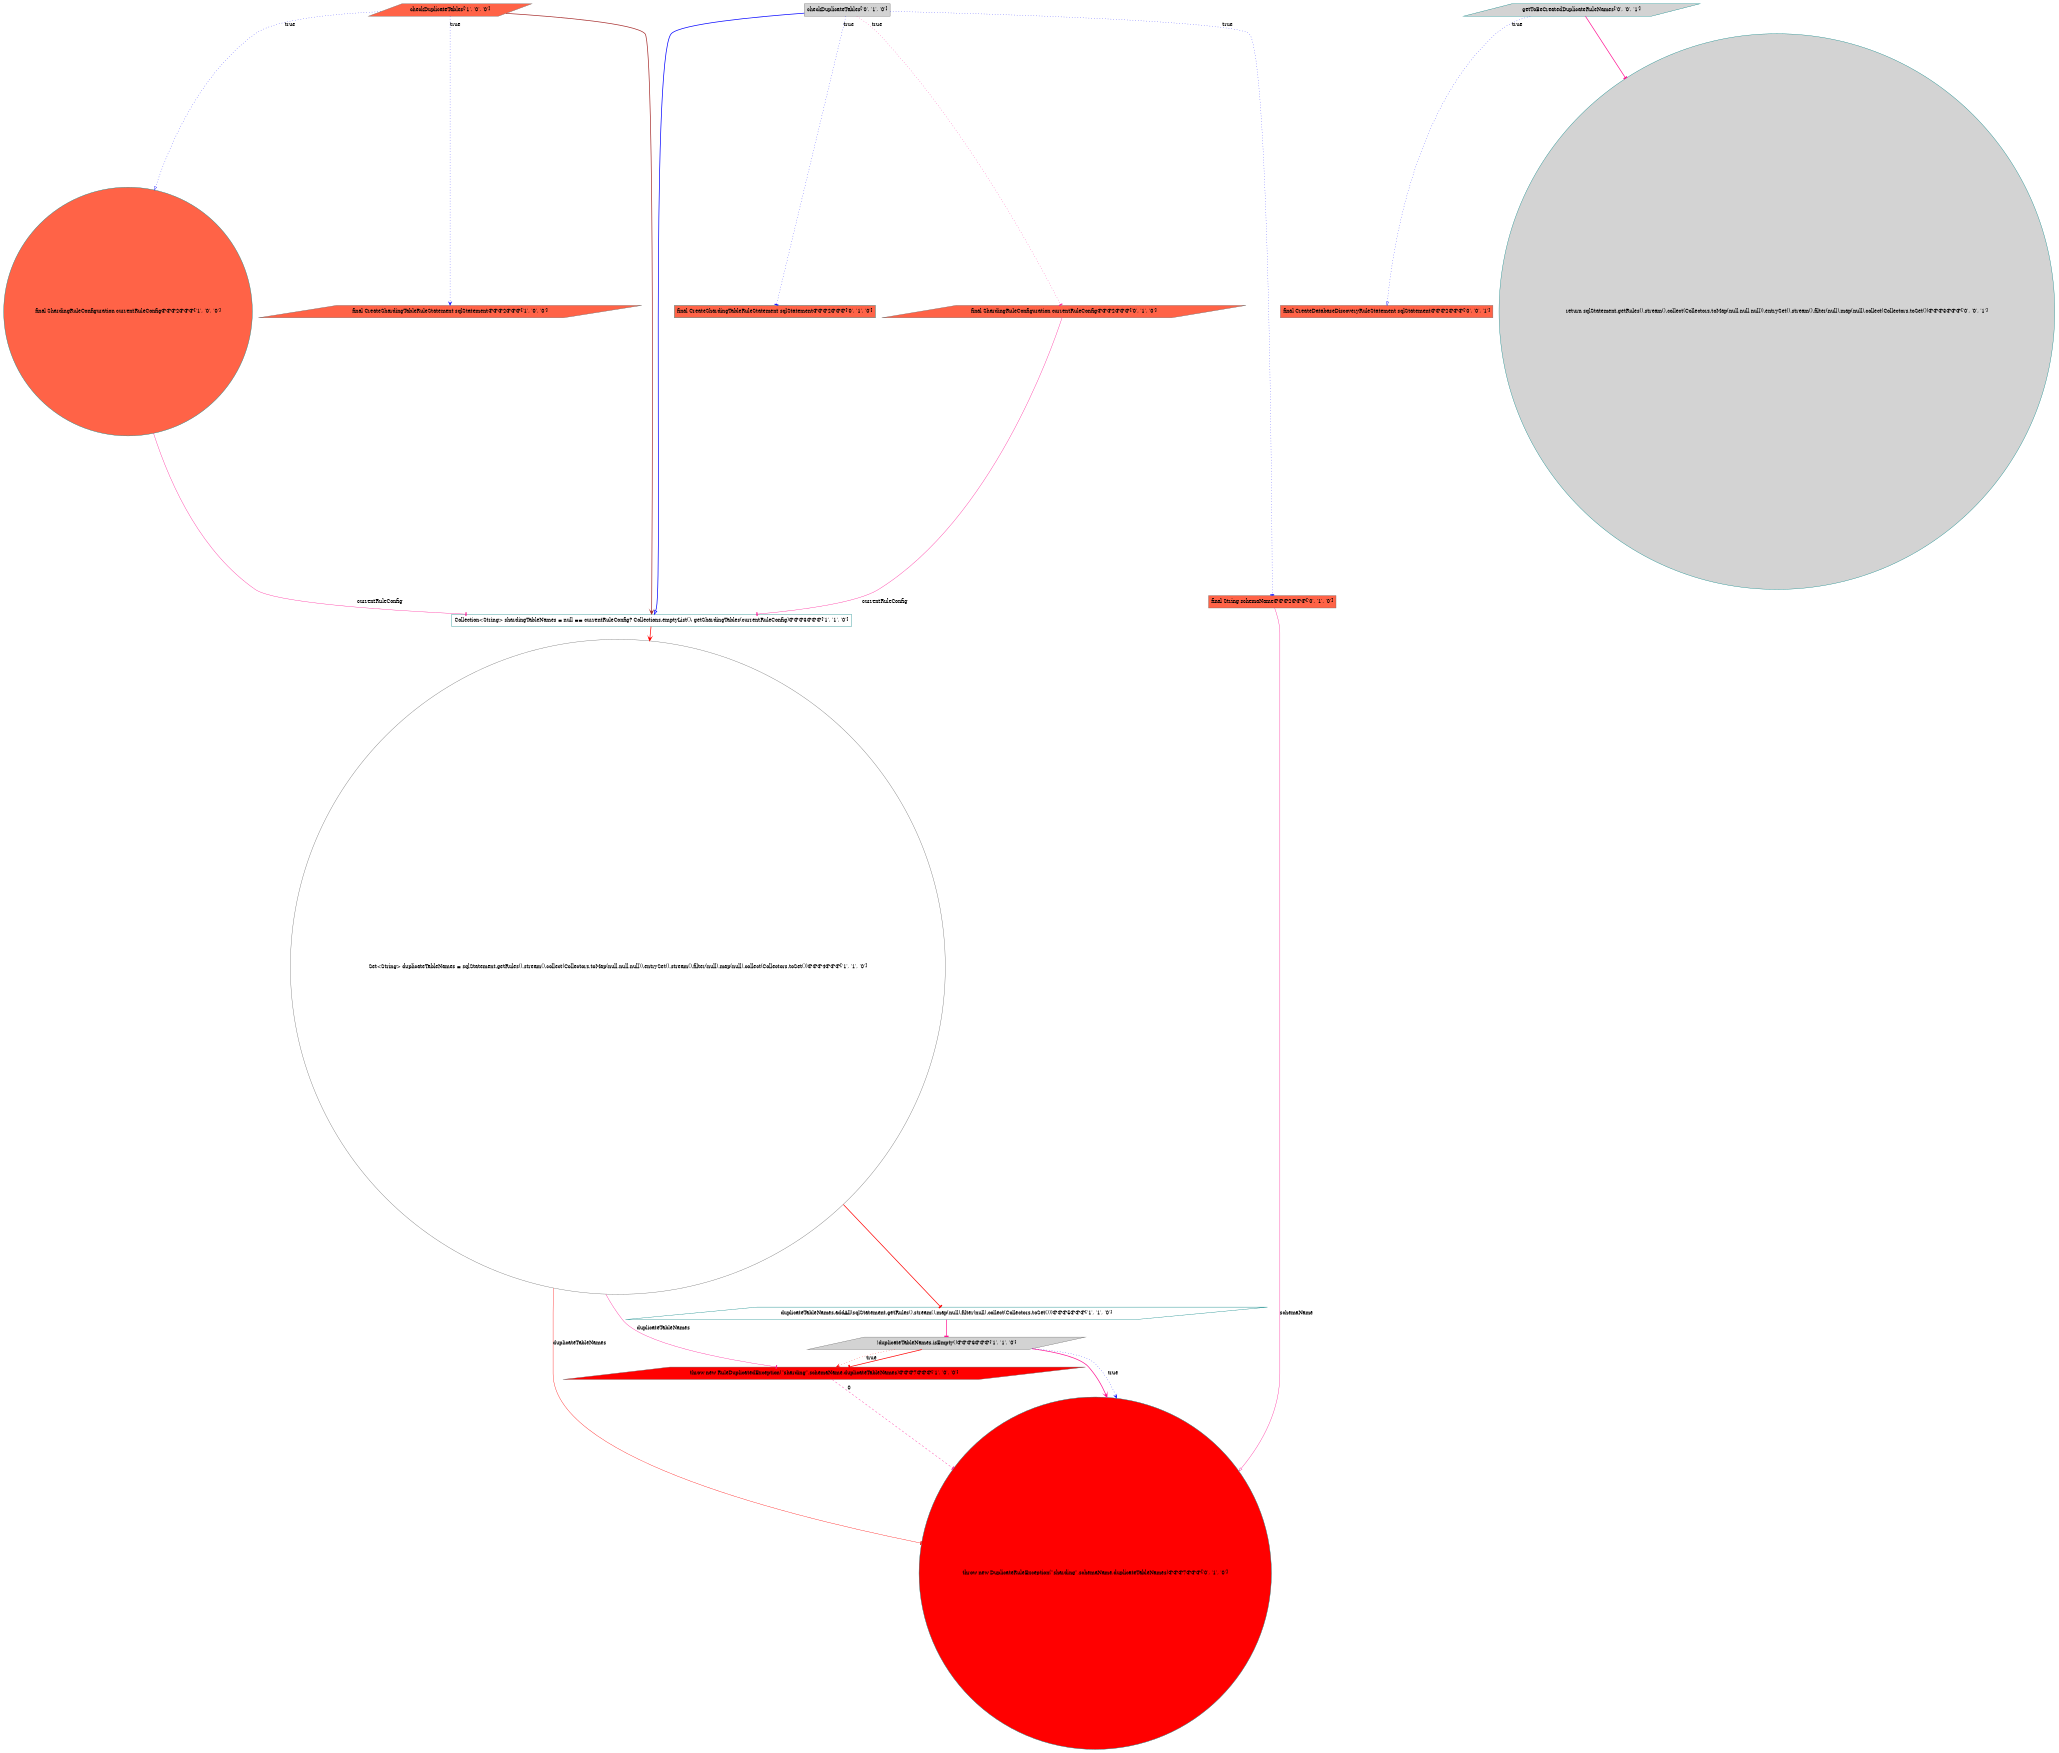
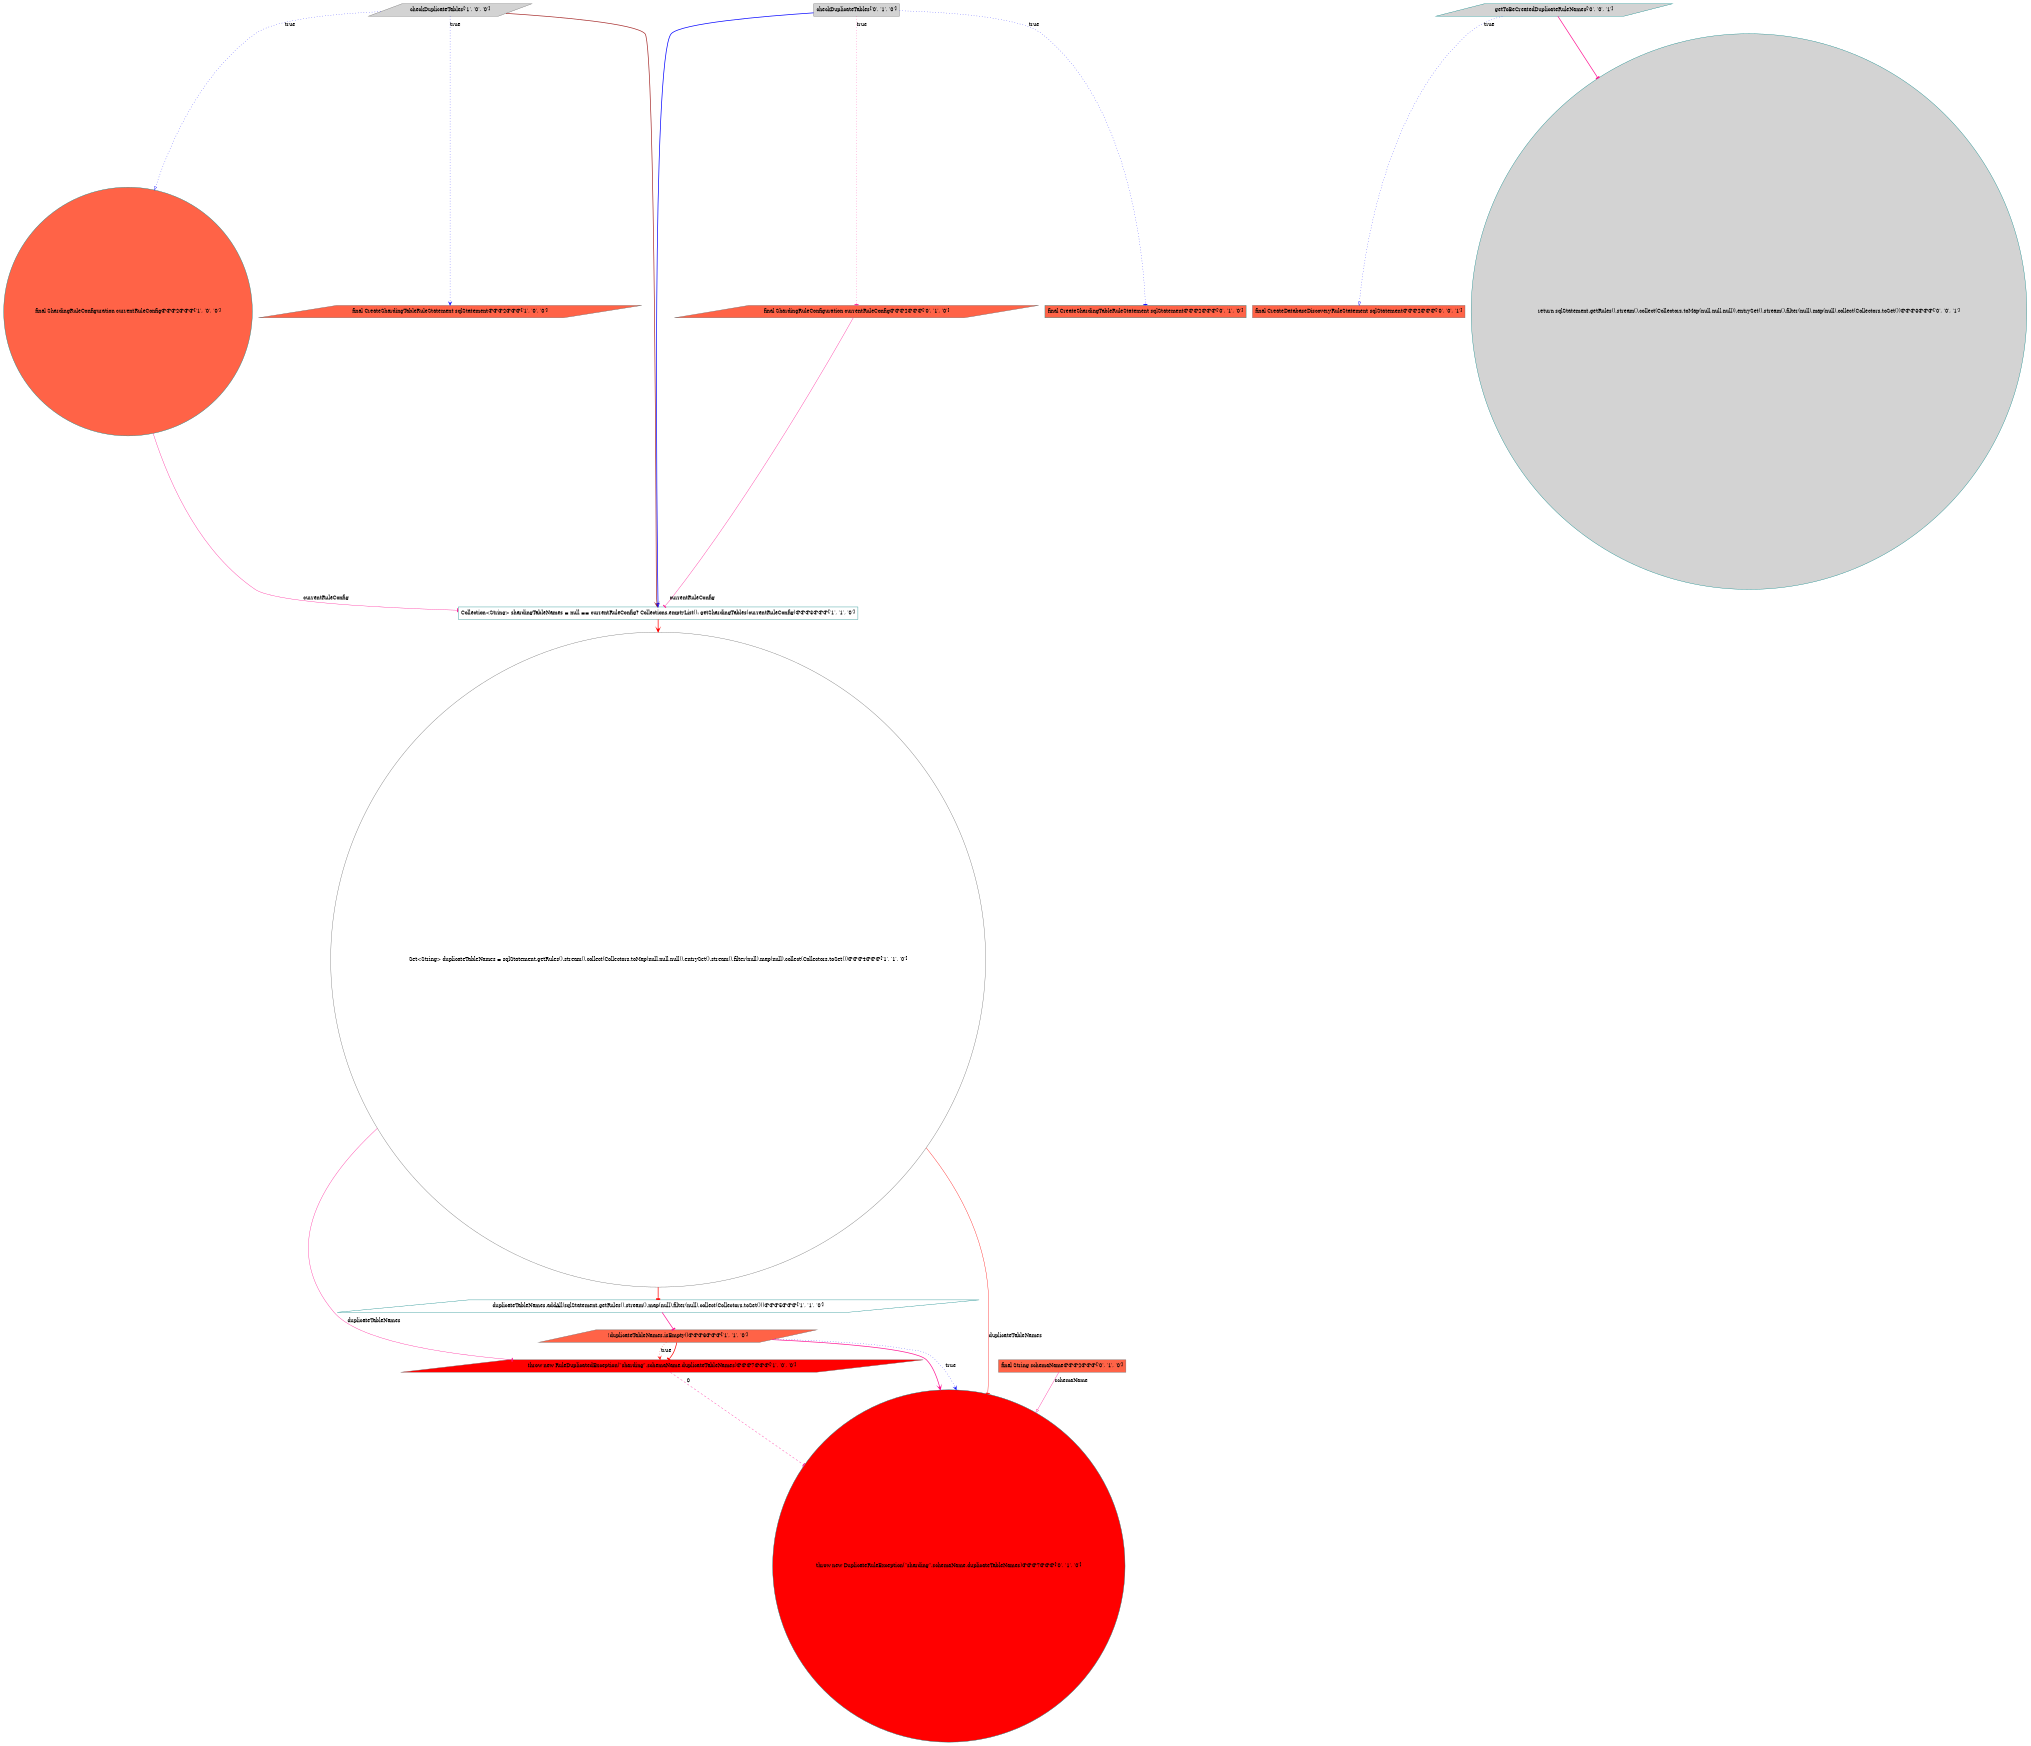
(450, 10) -> (450, 10)
(1262, 133) -> none
(946, 1343) -> (678, 1336)
